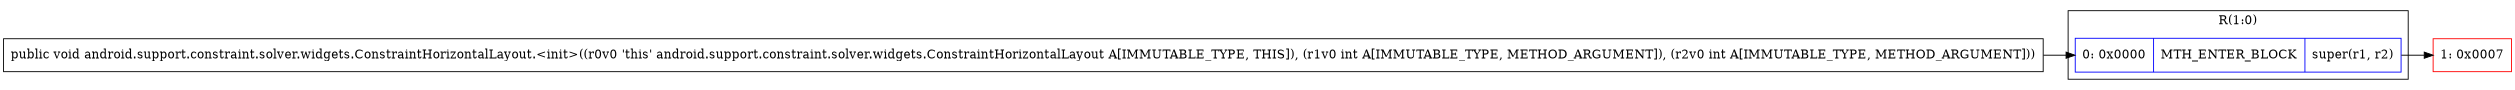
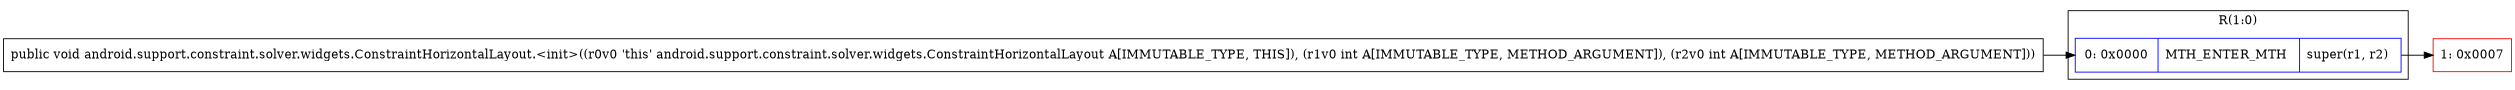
(2229, 55) -> (2226, 55)
